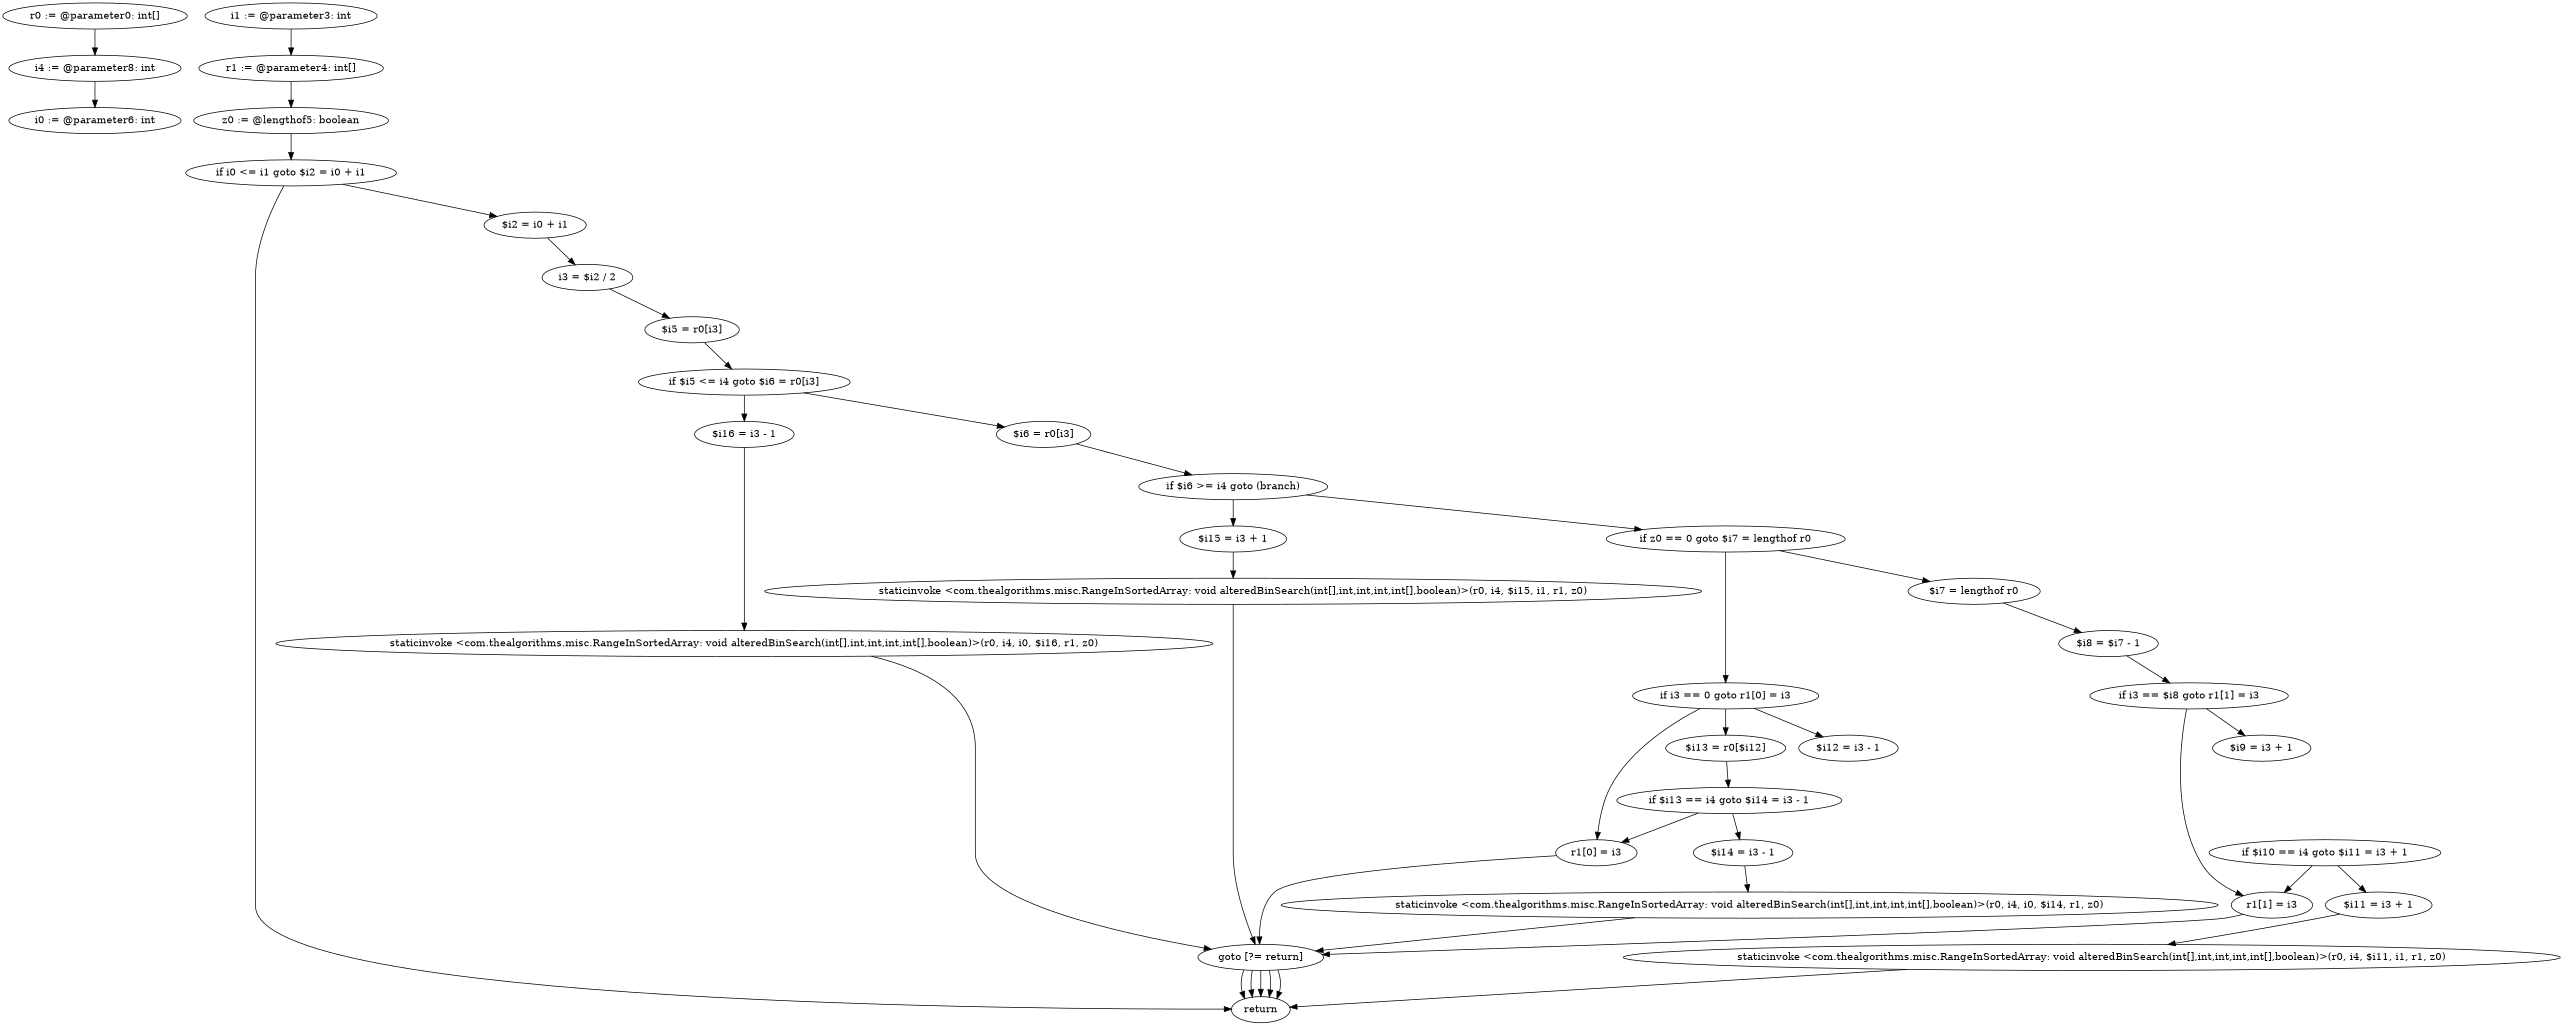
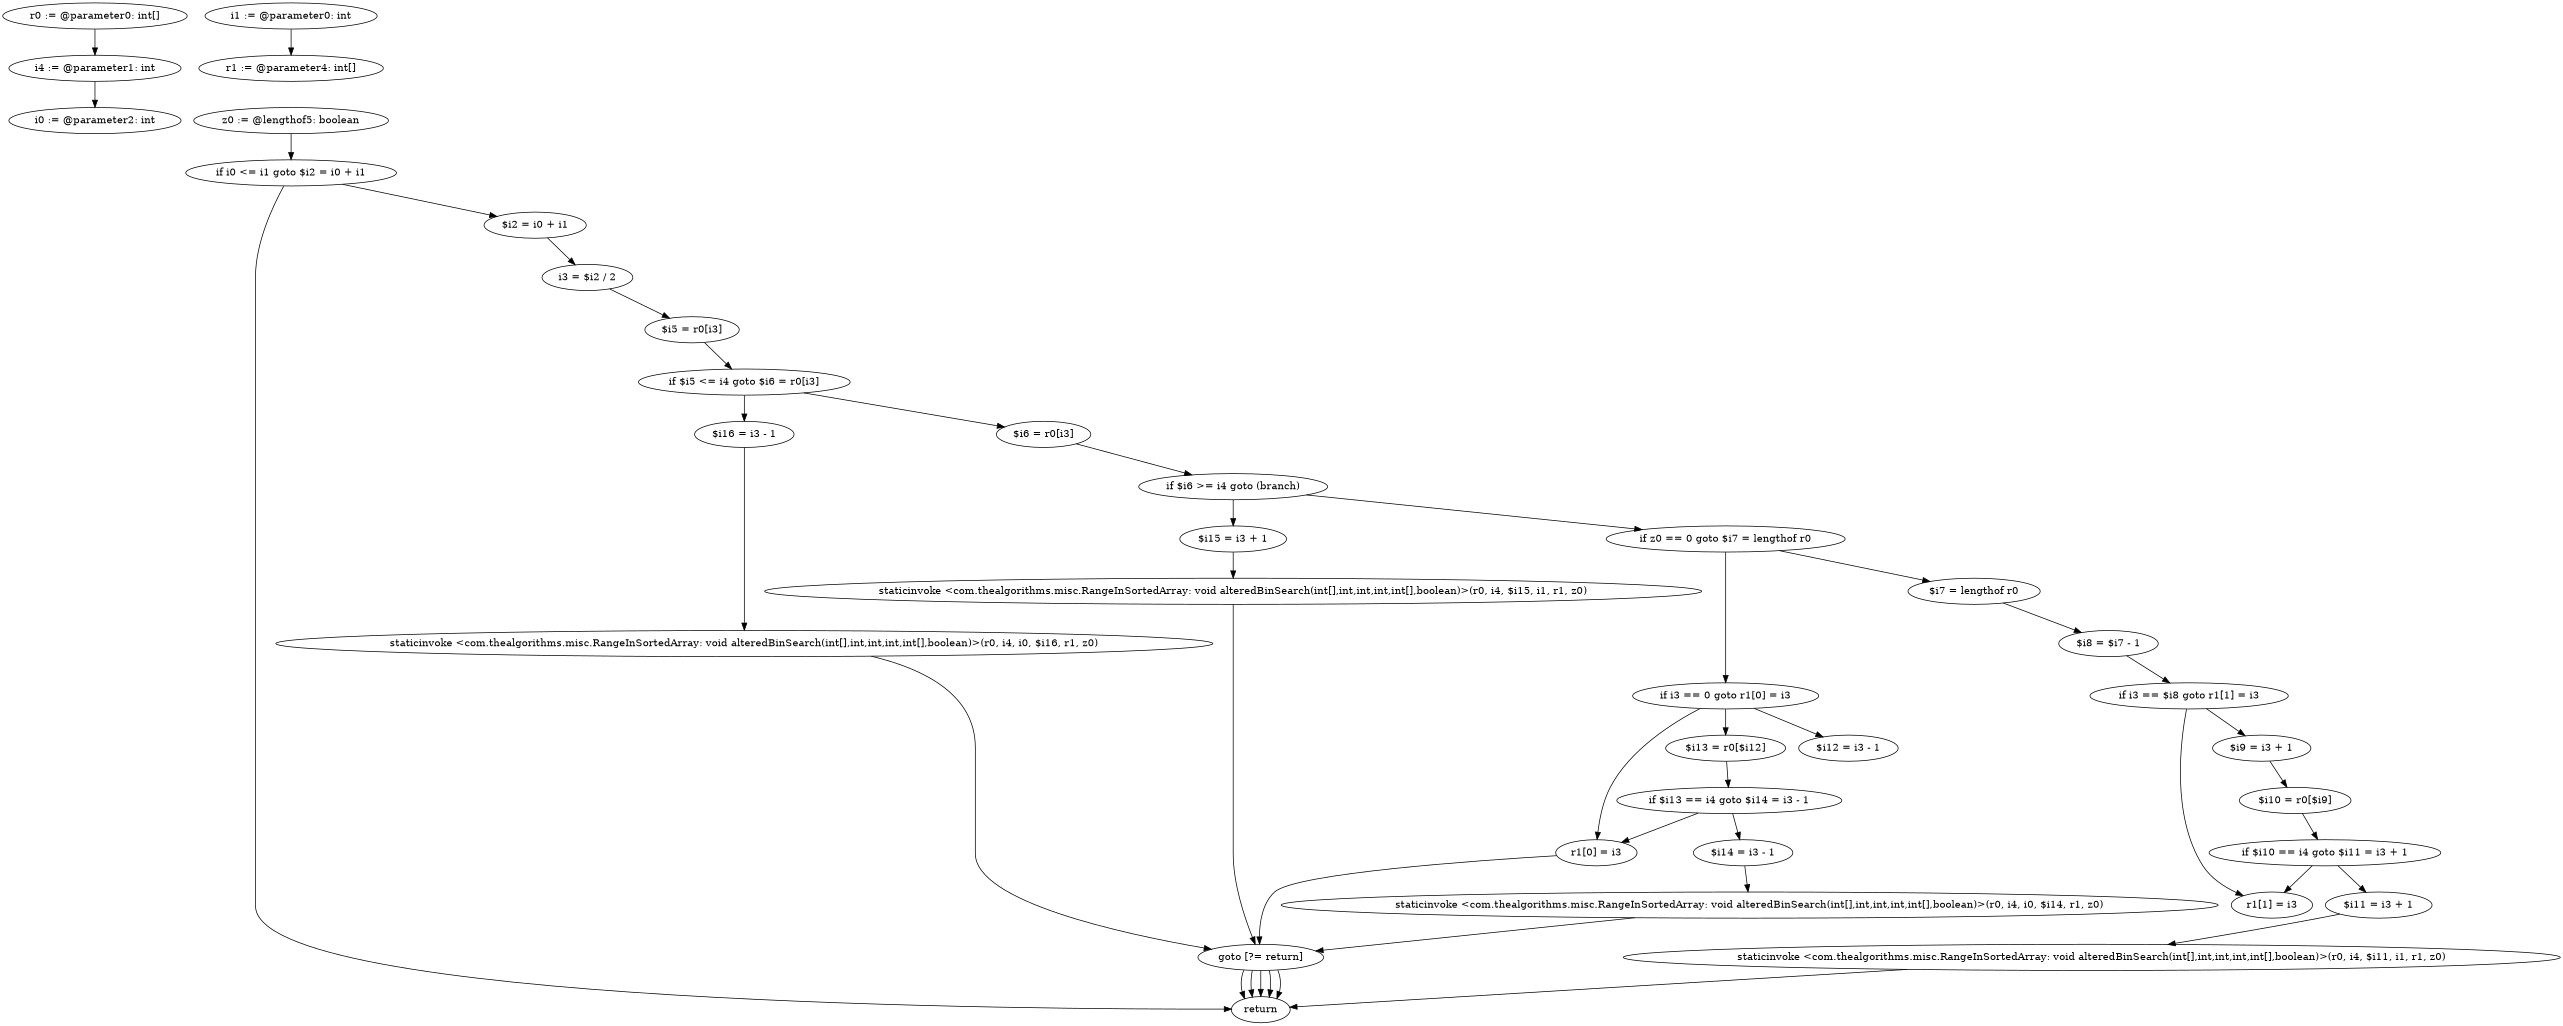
(291, 16) -> (291, 16)
(95, 68) -> (95, 68)
(291, 91) -> none
(95, 121) -> (95, 121)
none -> (2295, 800)
(1787, 938) -> none
